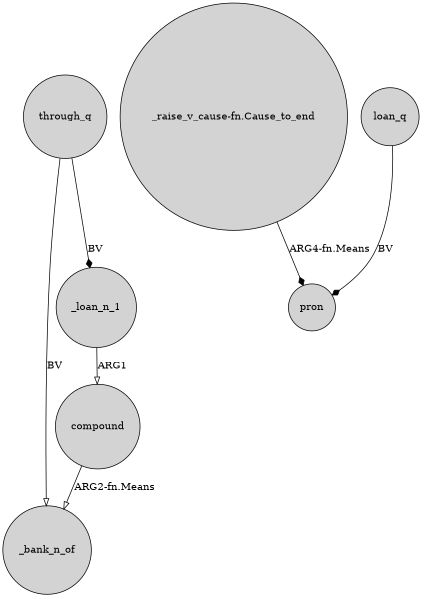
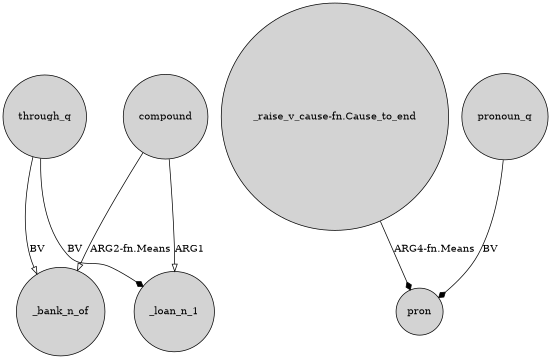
(390, 117) -> (505, 117)
(97, 362) -> (173, 212)
